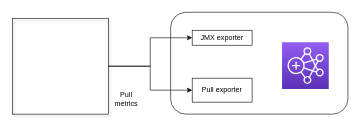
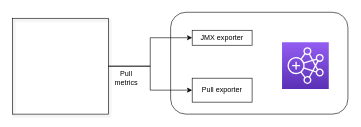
(126, 99) -> (126, 78)
